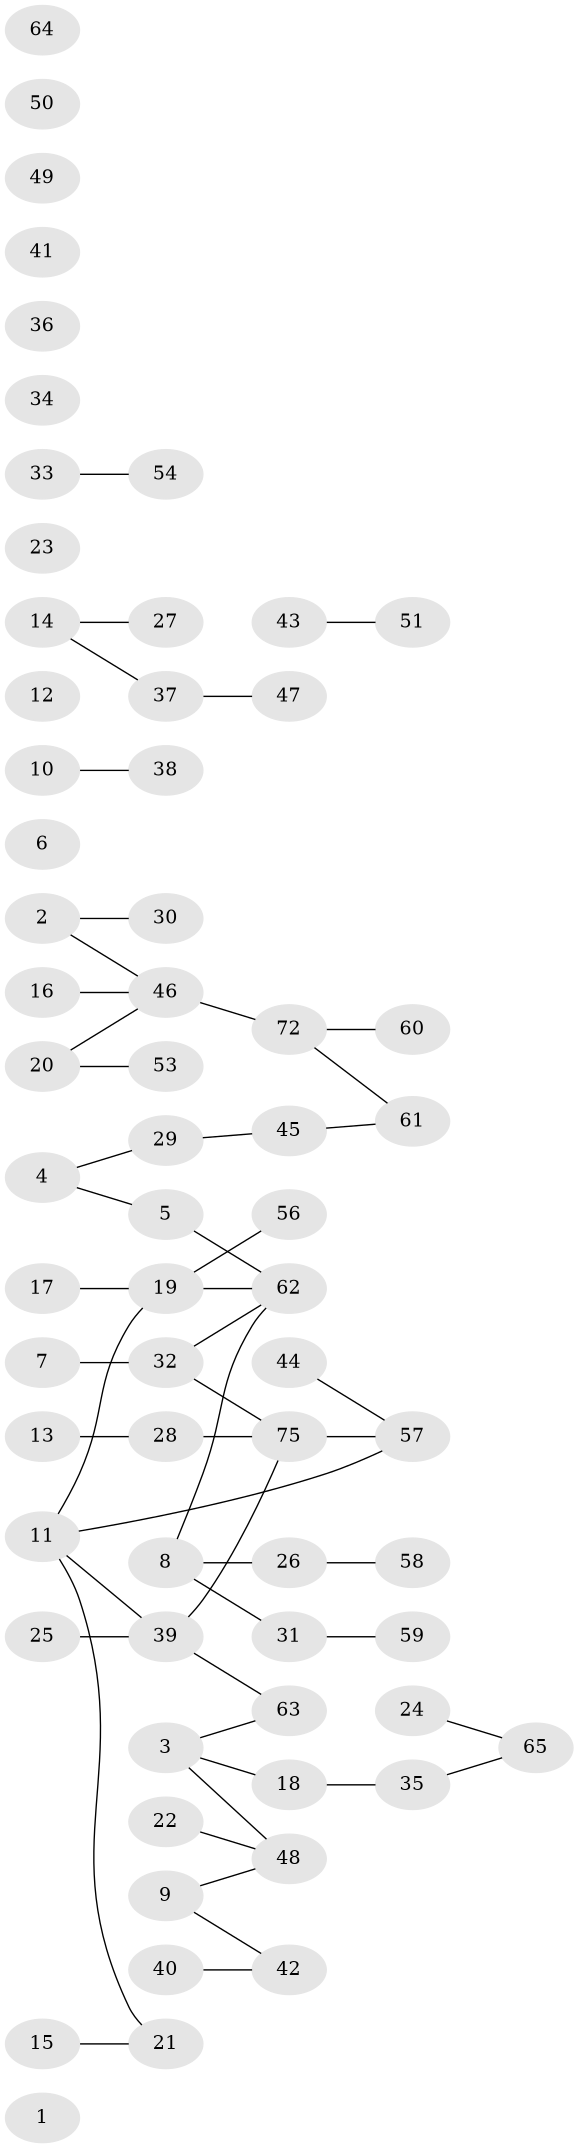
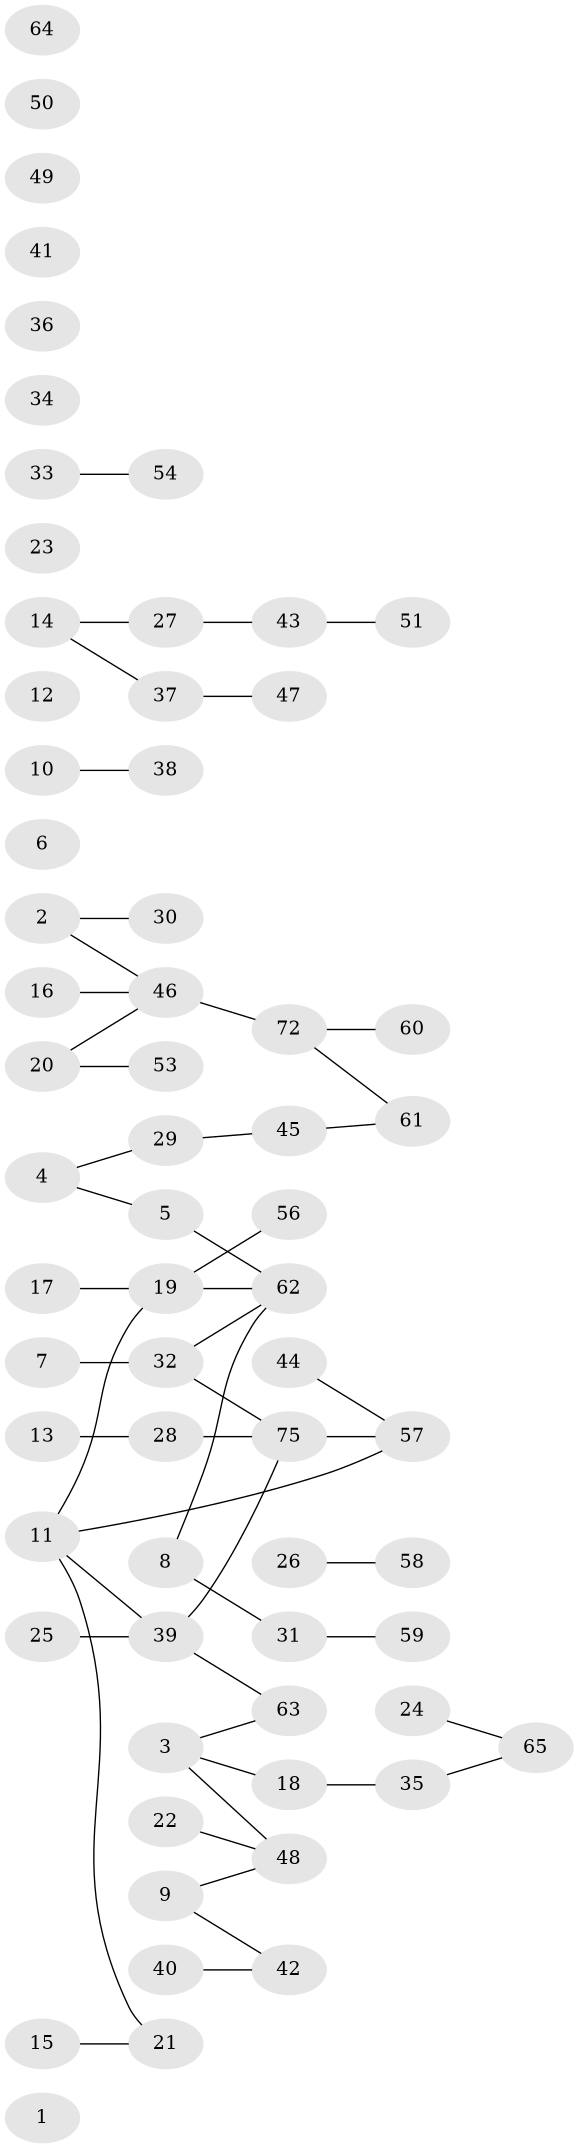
none -> (228, 622)
(238, 1563) -> none
